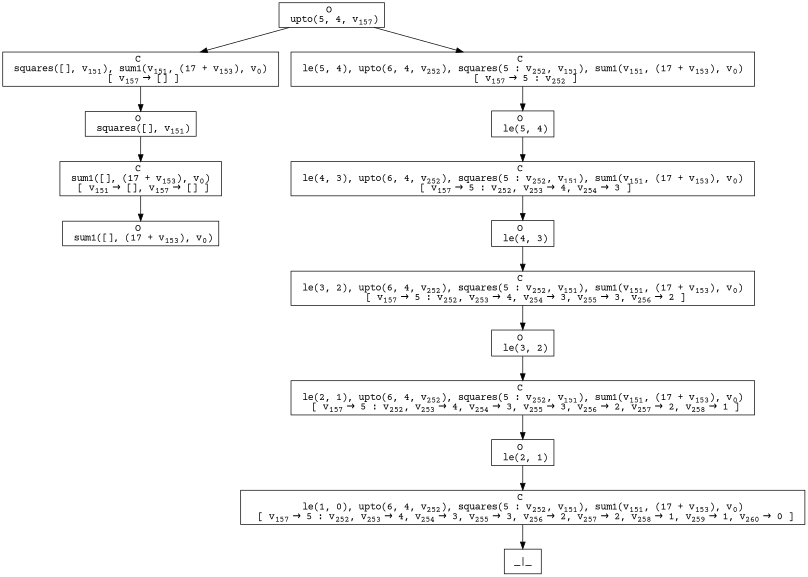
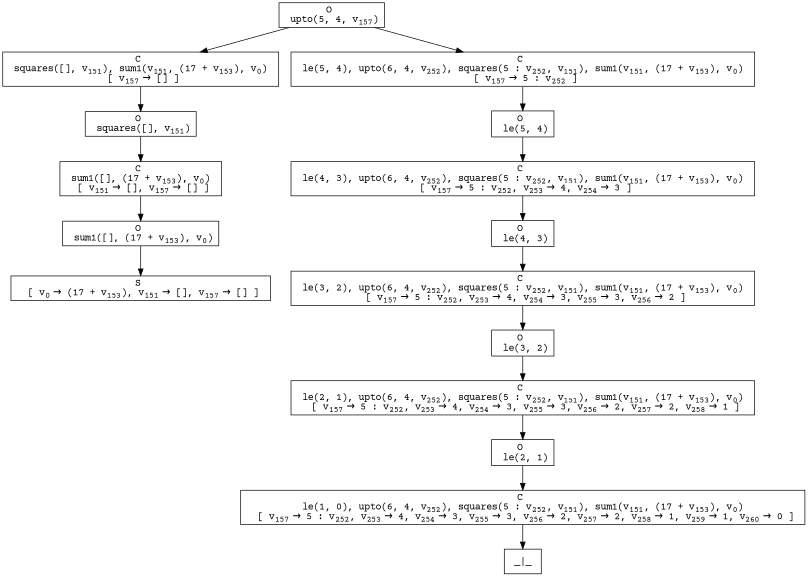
none -> (141, 288)
